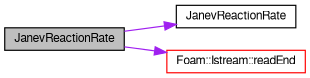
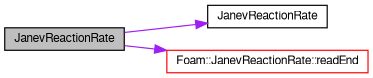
(236, 62) -> (267, 62)
